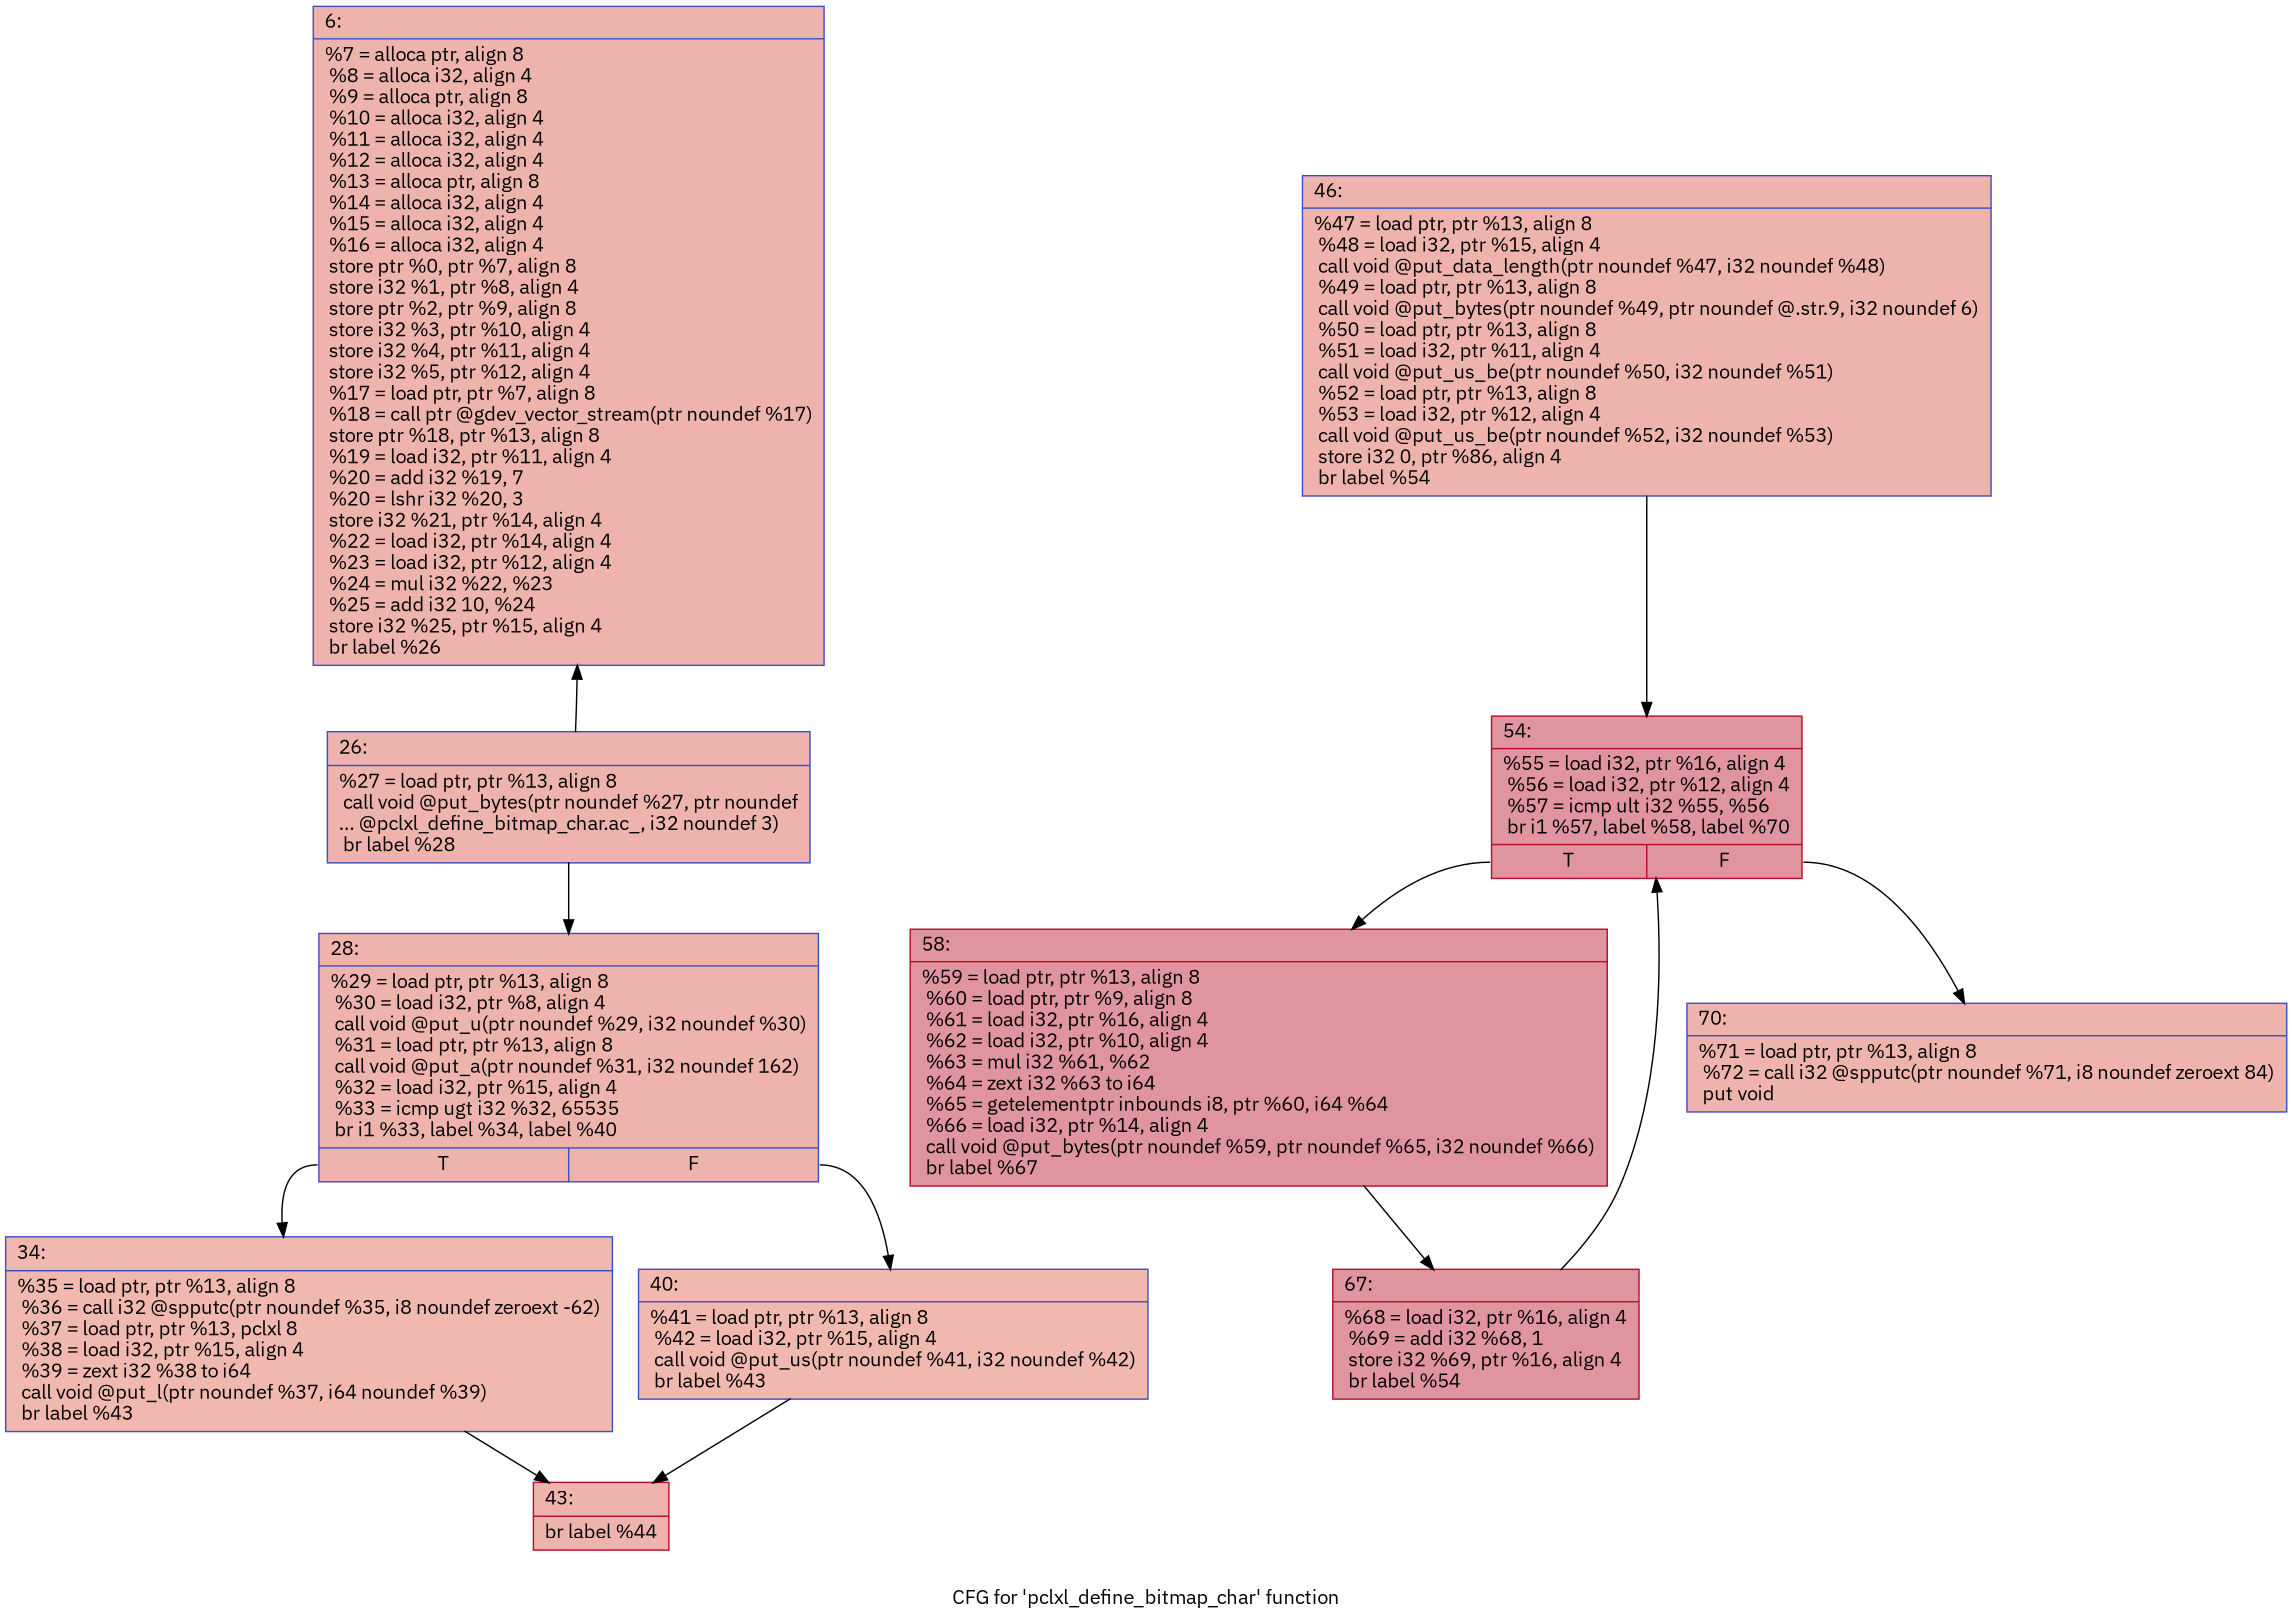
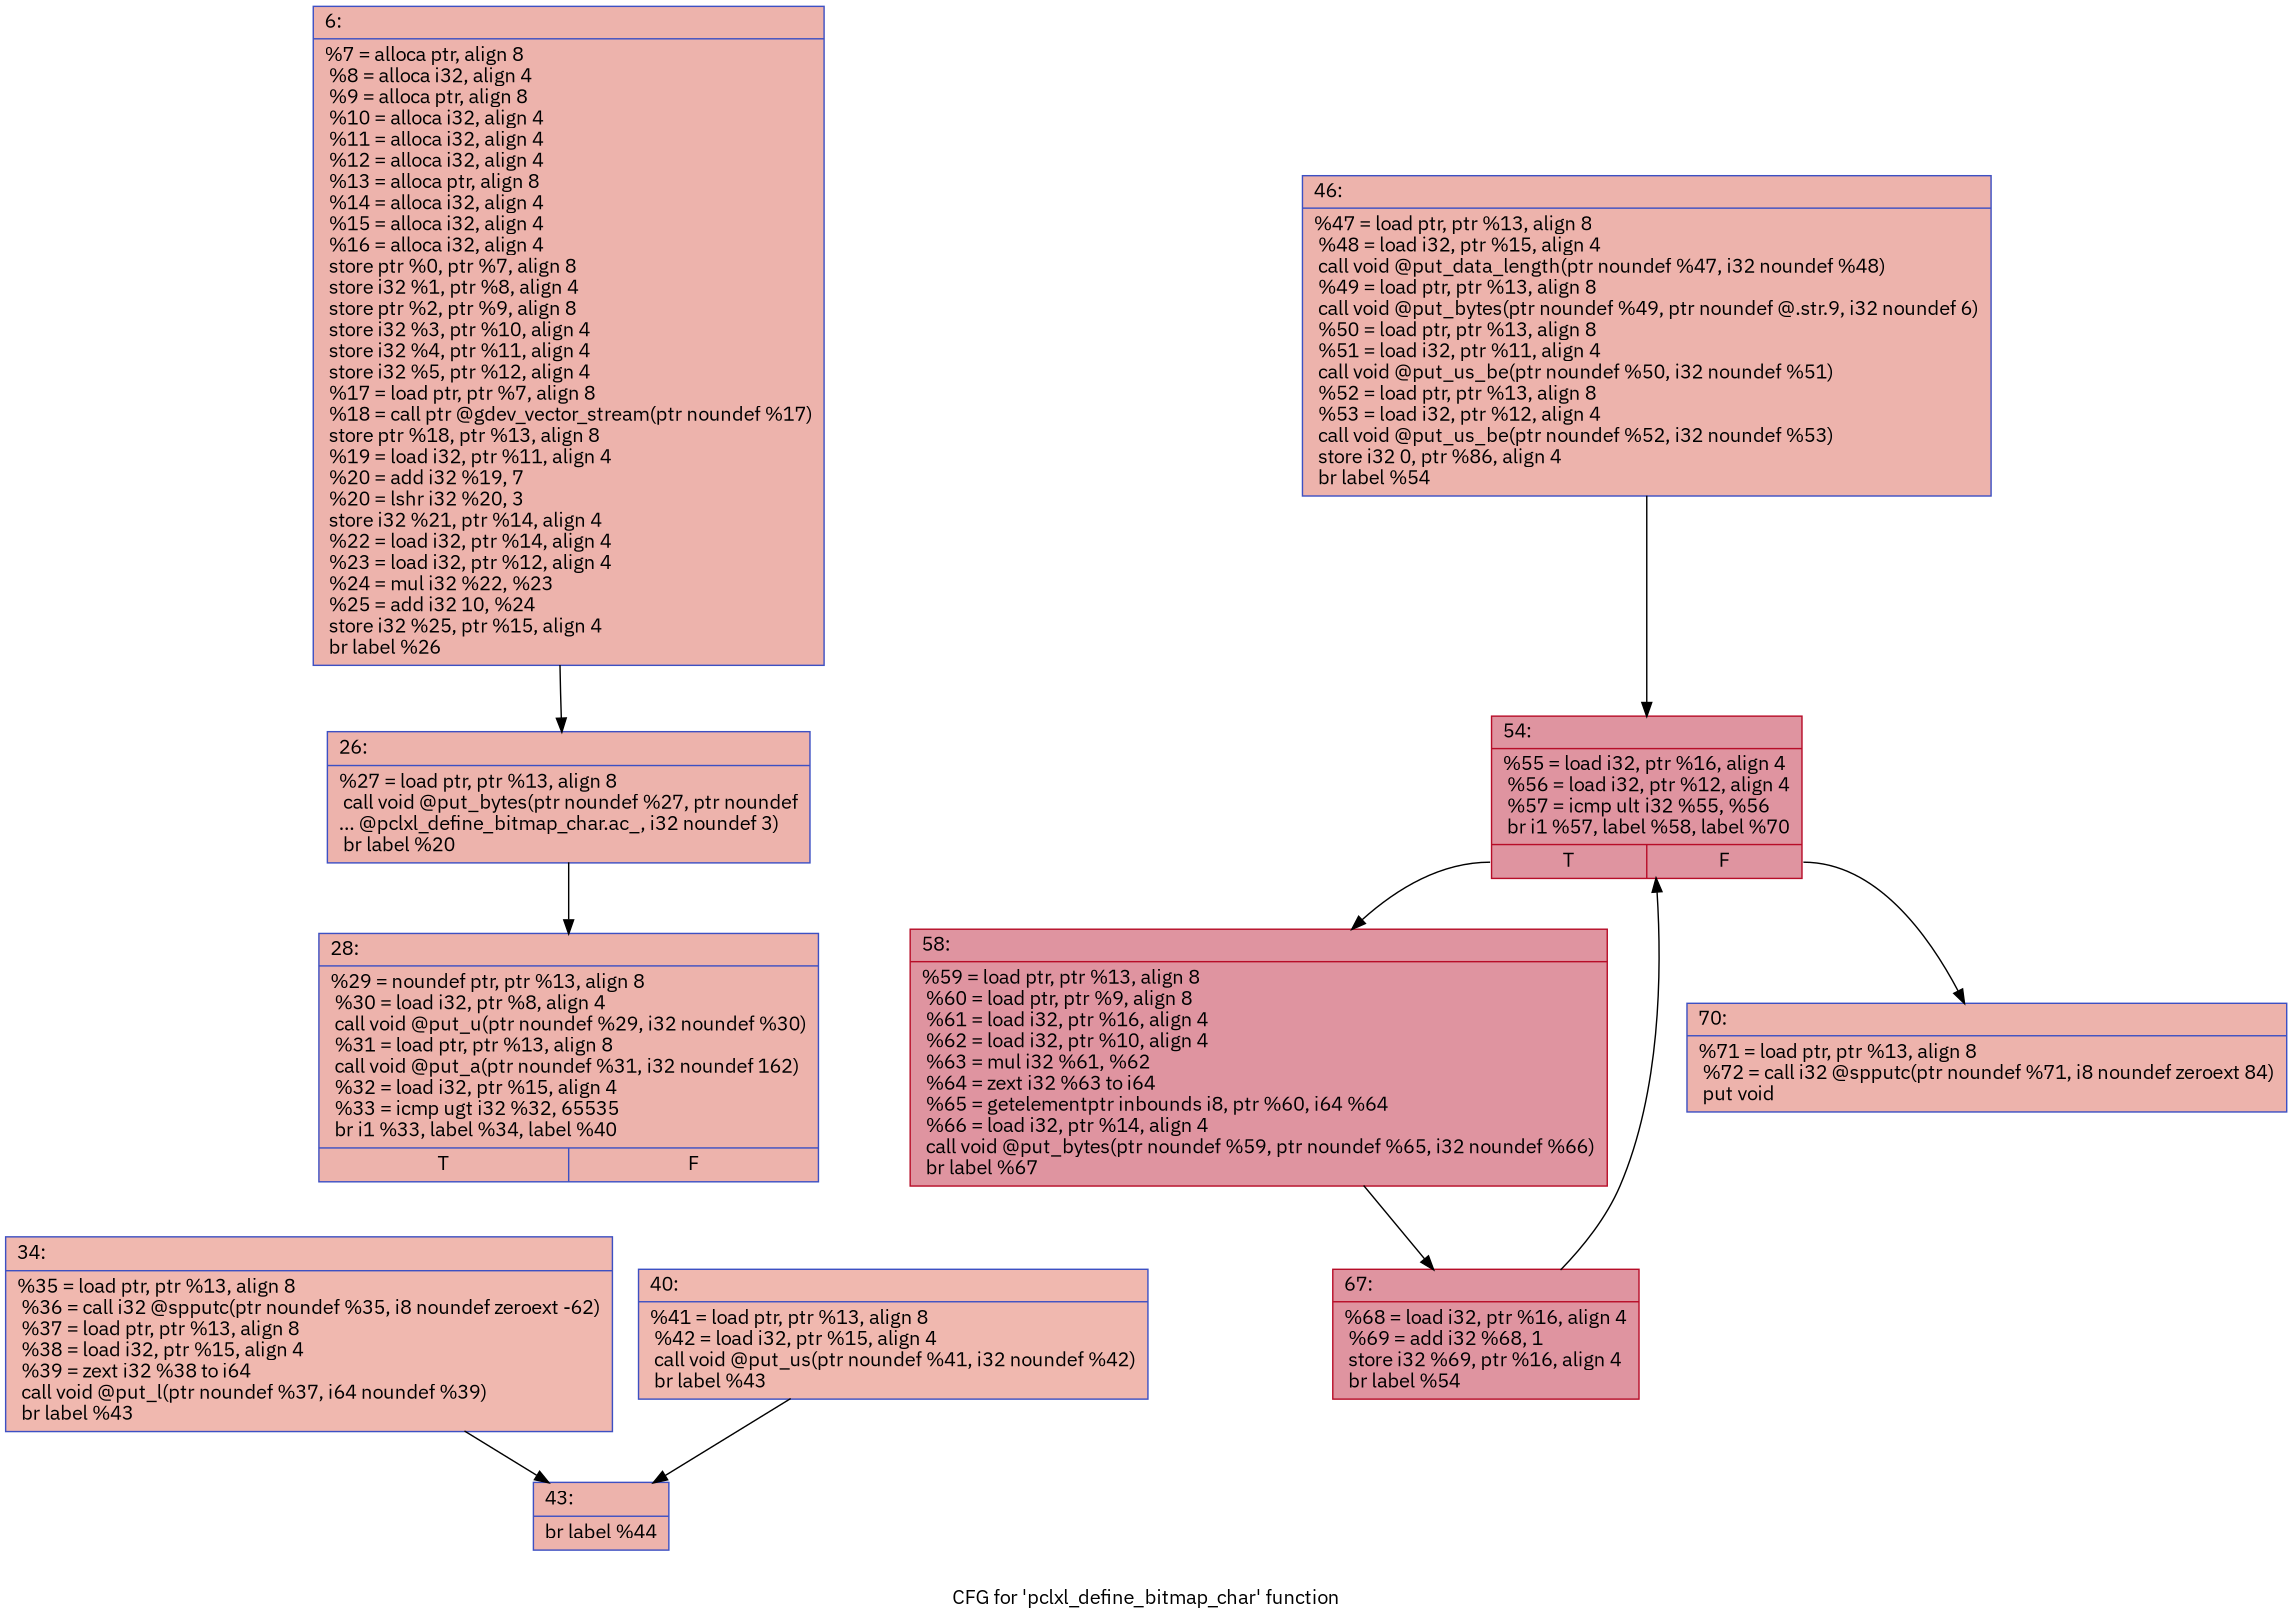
(576, 706) -> (561, 692)
(397, 845) -> (397, 845)
(470, 982) -> (488, 982)
(287, 1185) -> none
(869, 1197) -> none
(157, 1329) -> (159, 1329)
(601, 1516) -> (601, 1516)
